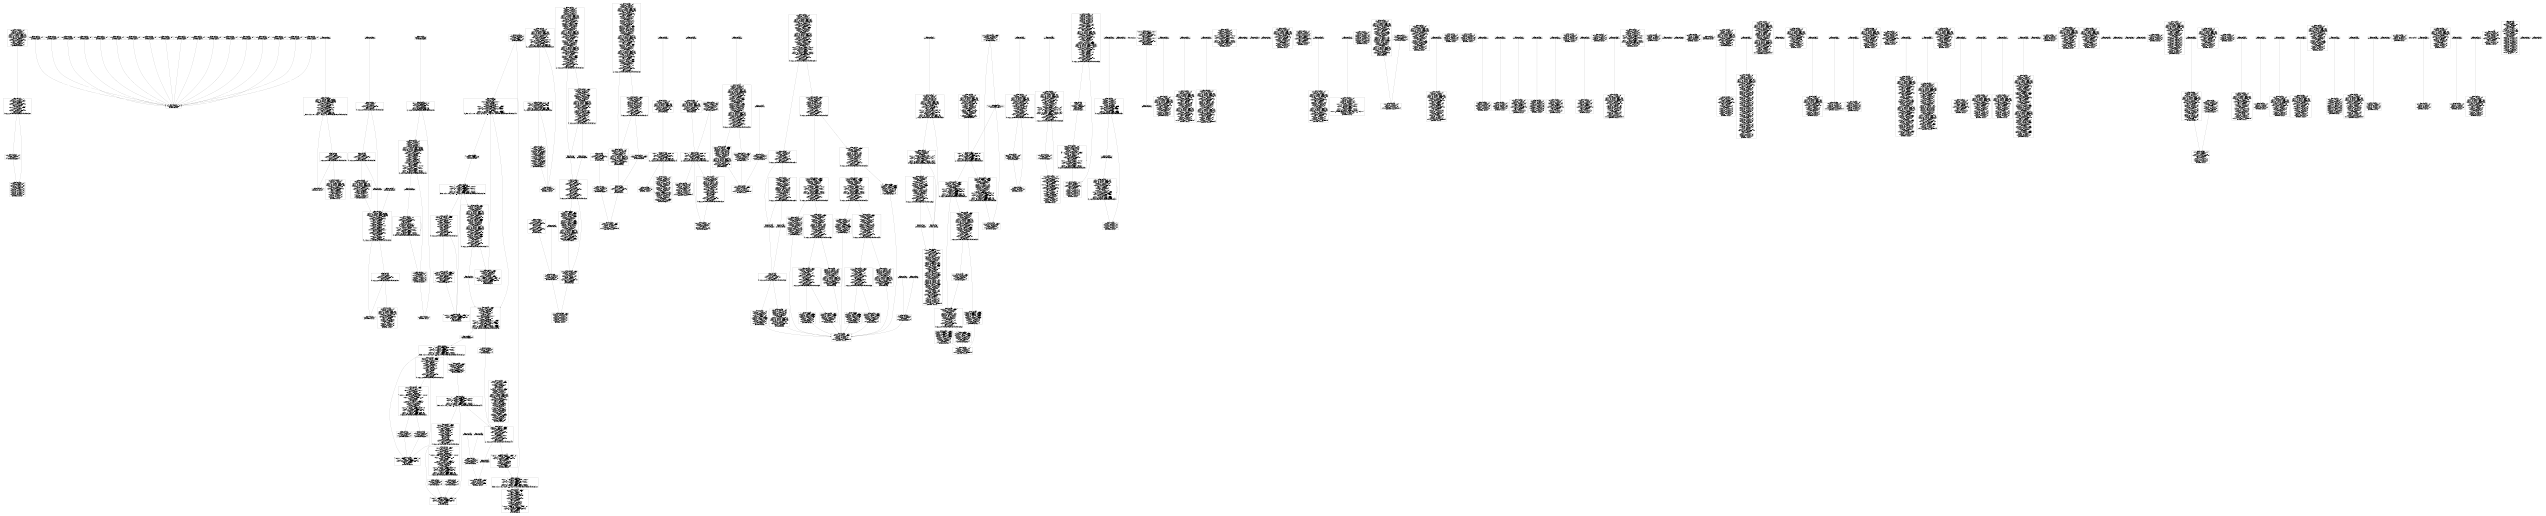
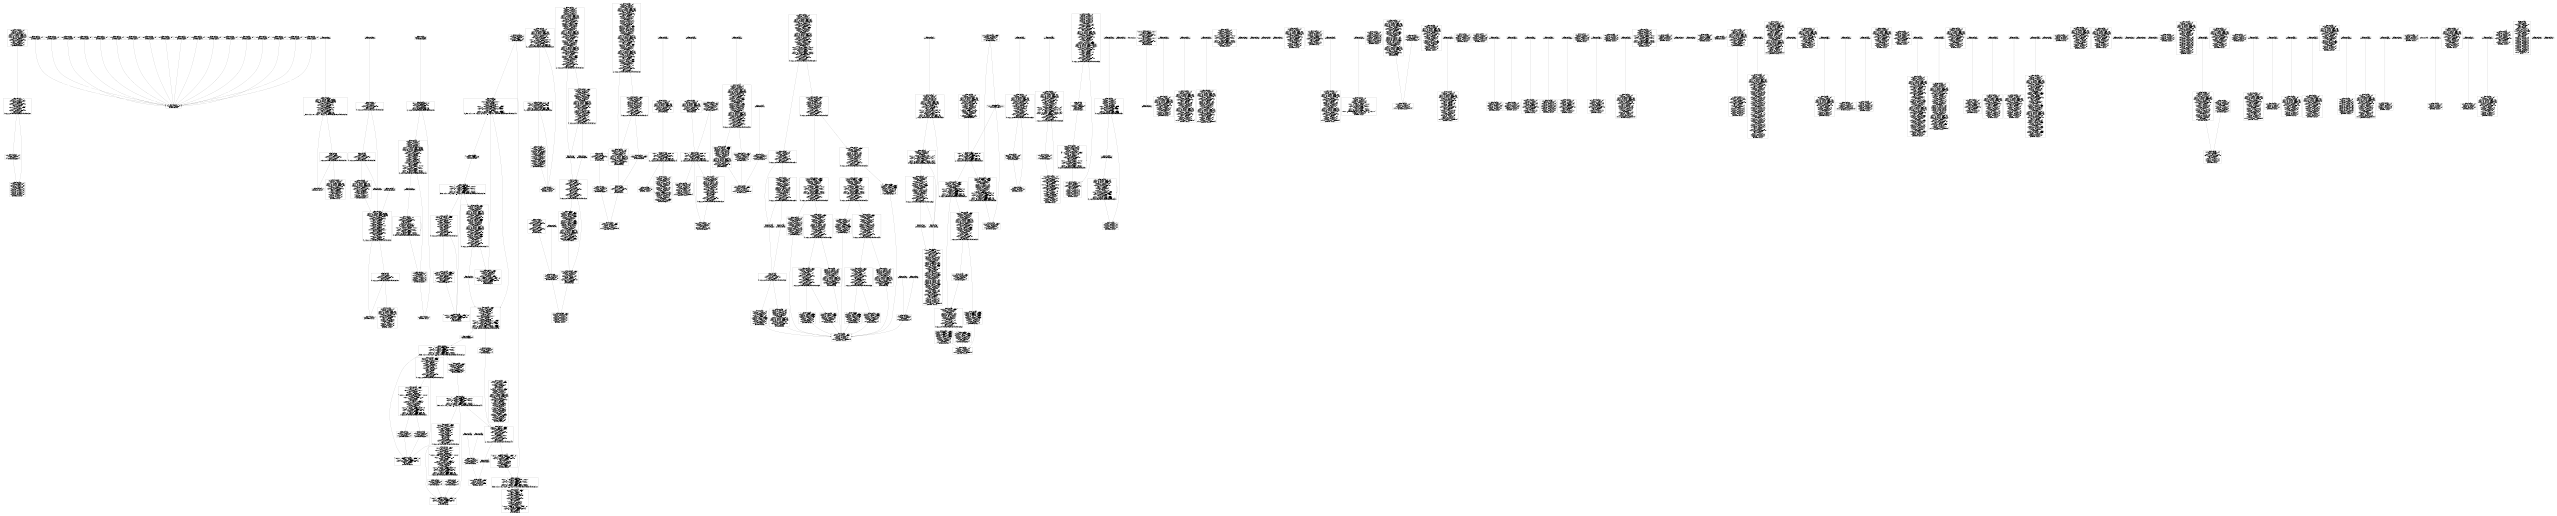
none -> (1243, 38)
